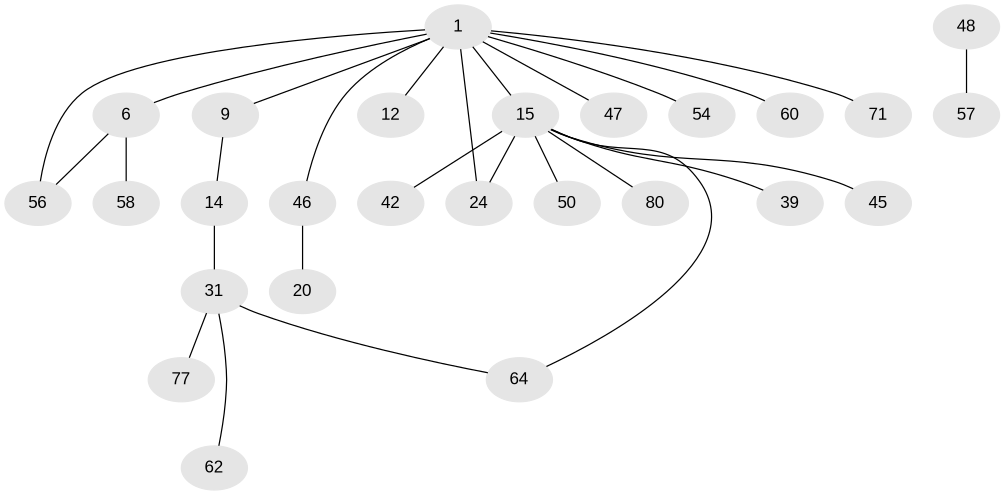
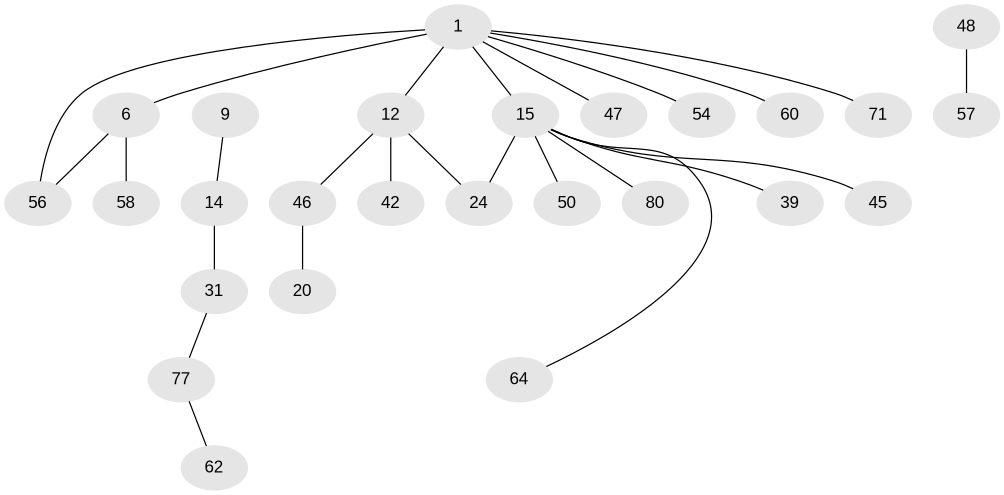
(342, 71) -> none
(348, 92) -> (347, 159)
(469, 115) -> (435, 159)
(458, 159) -> (391, 159)
(362, 345) -> none
(227, 380) -> (198, 424)
